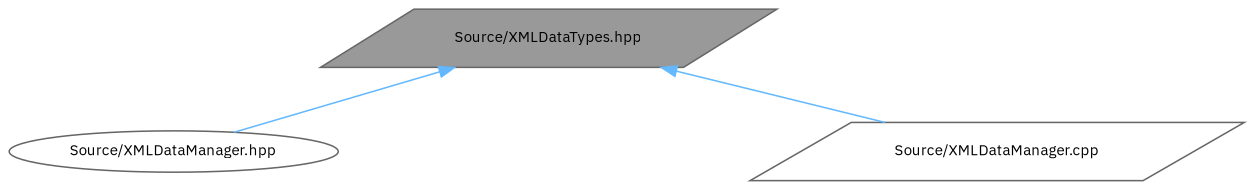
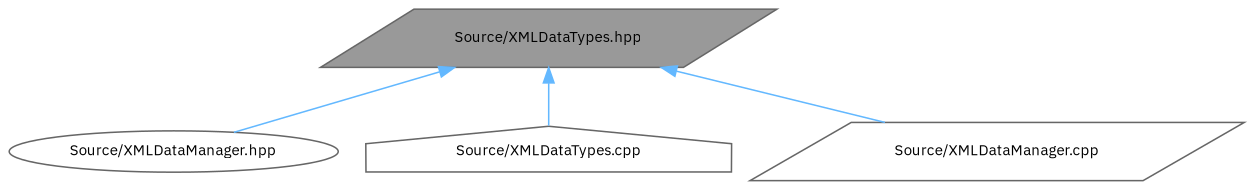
none -> (549, 152)
